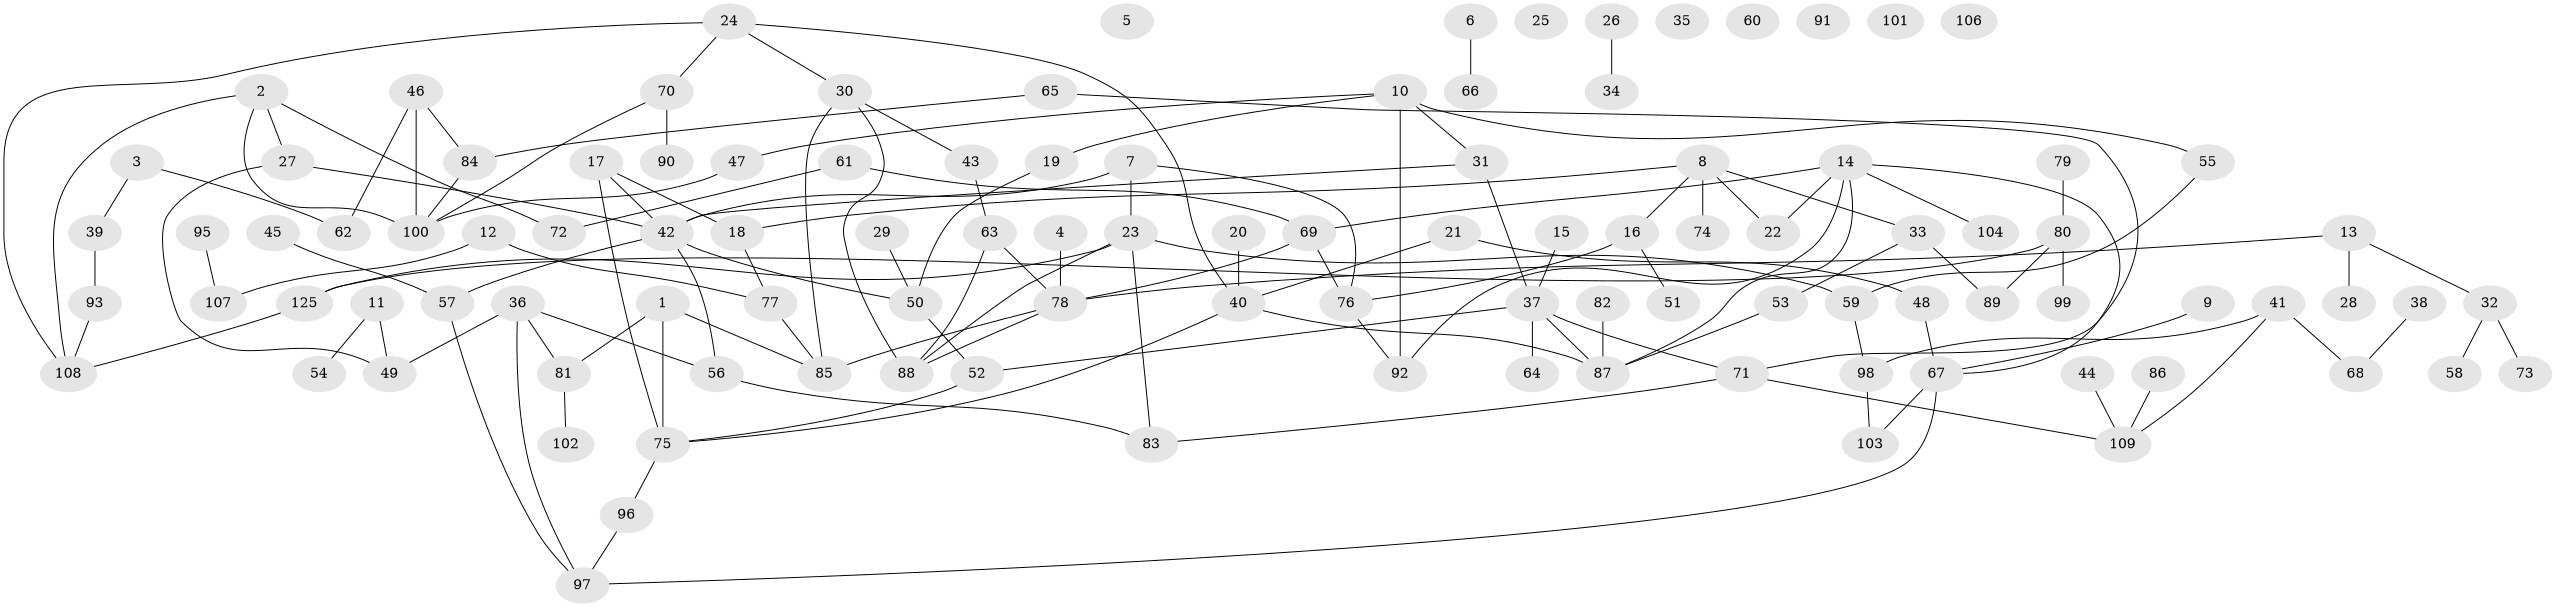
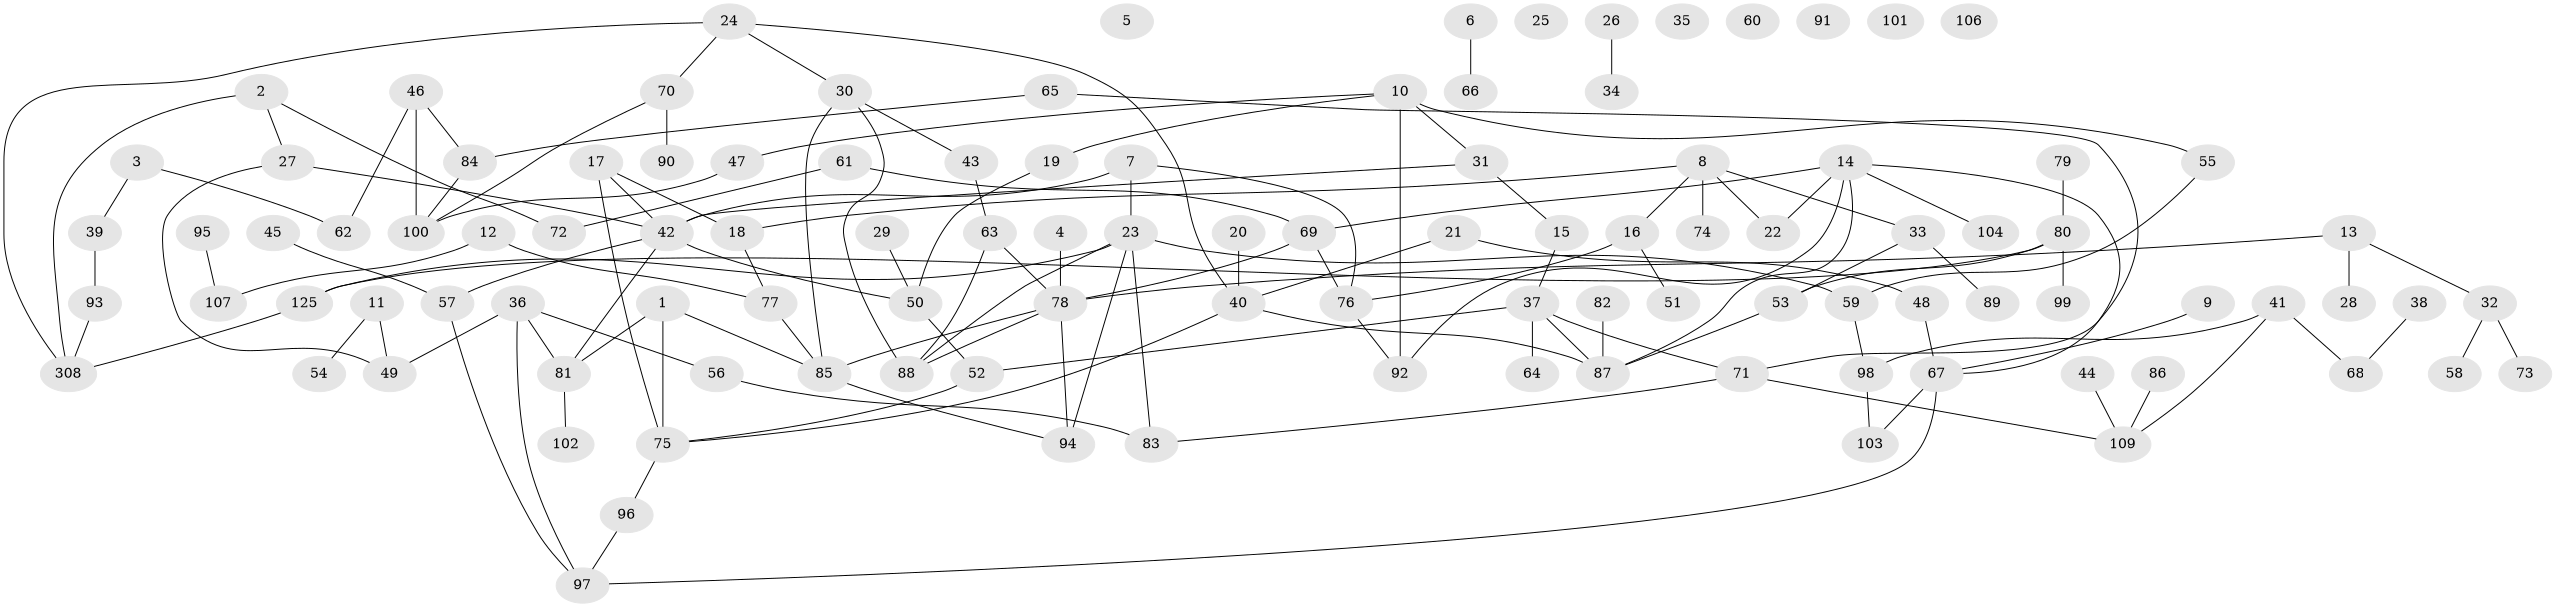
(264, 192) -> none
(1507, 233) -> (1521, 197)
(2033, 263) -> (1922, 268)
(703, 300) -> (615, 303)
(69, 374) -> (69, 374)
none -> (1068, 445)
